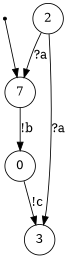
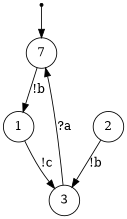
(33, 51) -> (57, 131)
(58, 129) -> (96, 164)
(20, 166) -> (19, 127)
